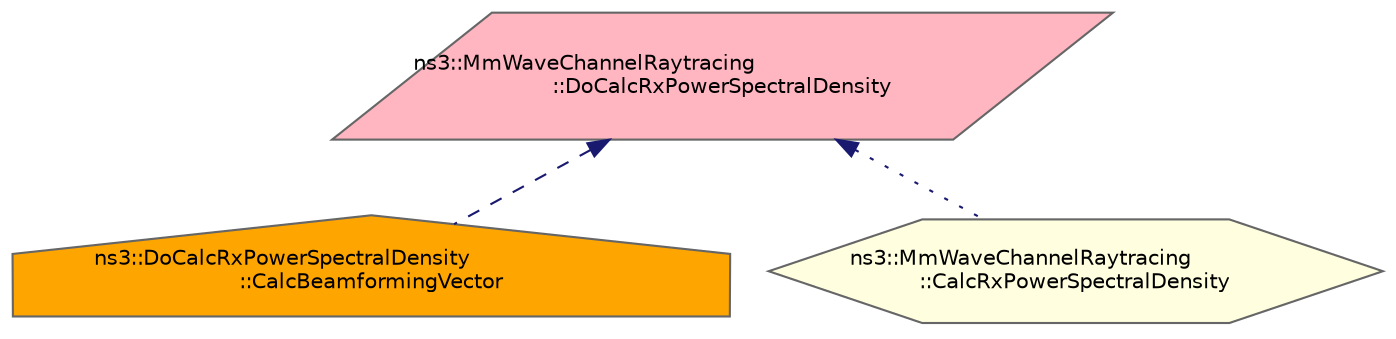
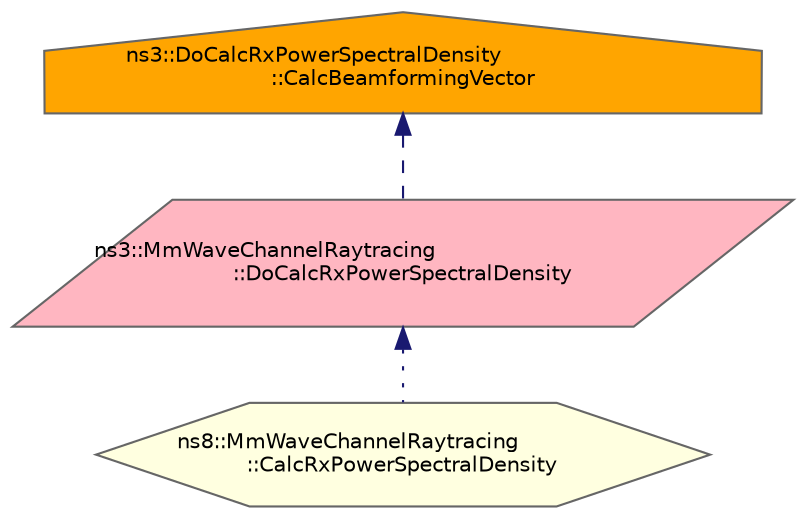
(522, 187) -> (403, 167)
(1076, 271) -> (403, 455)
